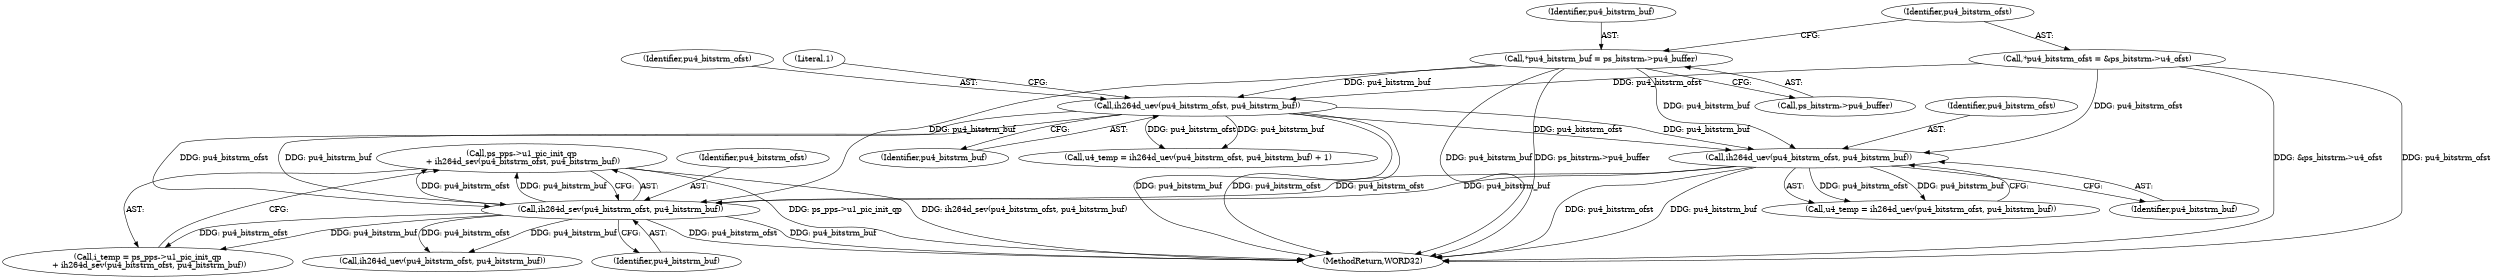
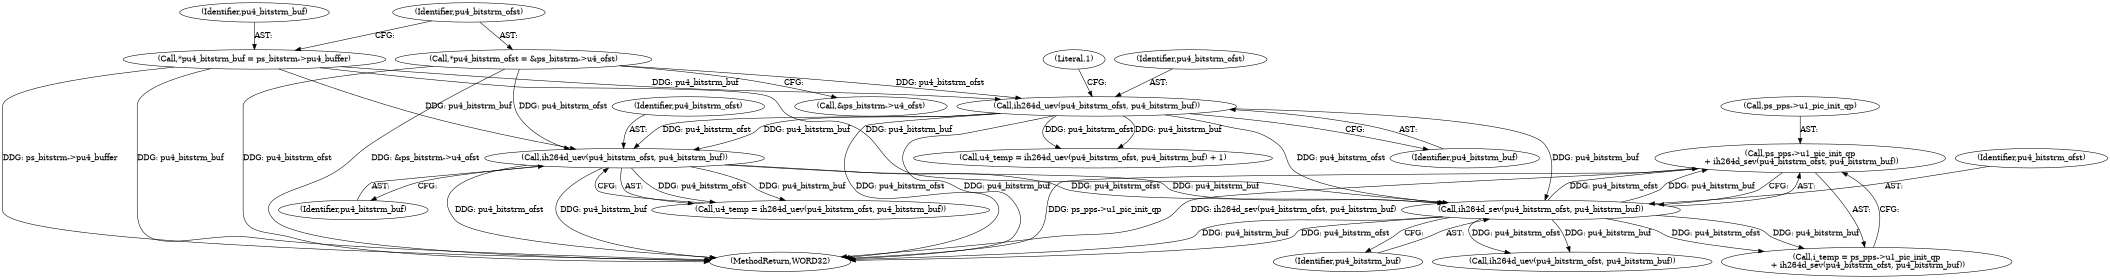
none -> (871, 106)
none -> (1800, 106)
(1835, 106) -> none
